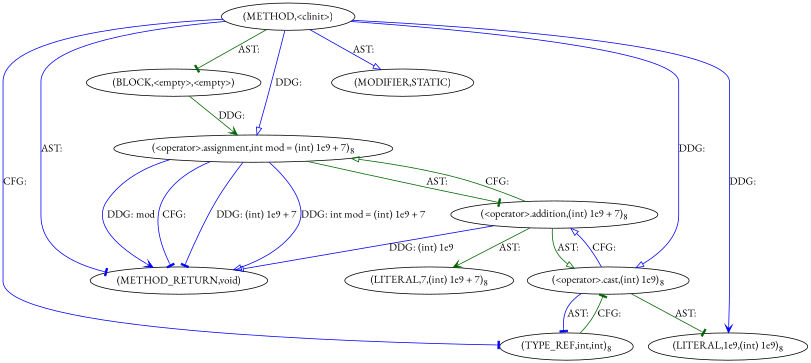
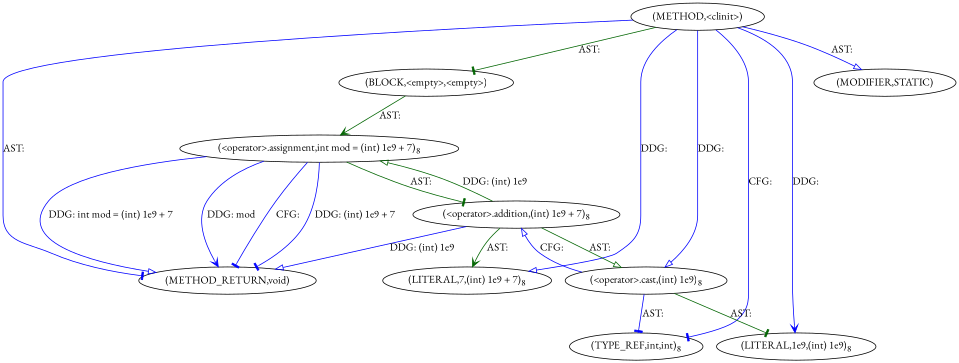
(272, 79) -> (641, 181)
(233, 116) -> (391, 116)
(499, 182) -> (495, 182)
(593, 317) -> none
